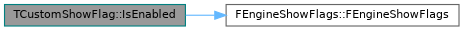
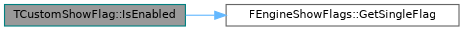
(343, 15) -> (343, 15)
